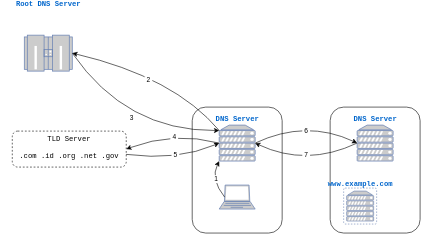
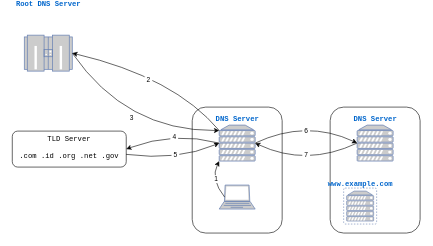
(69, 149) -> (69, 149)
